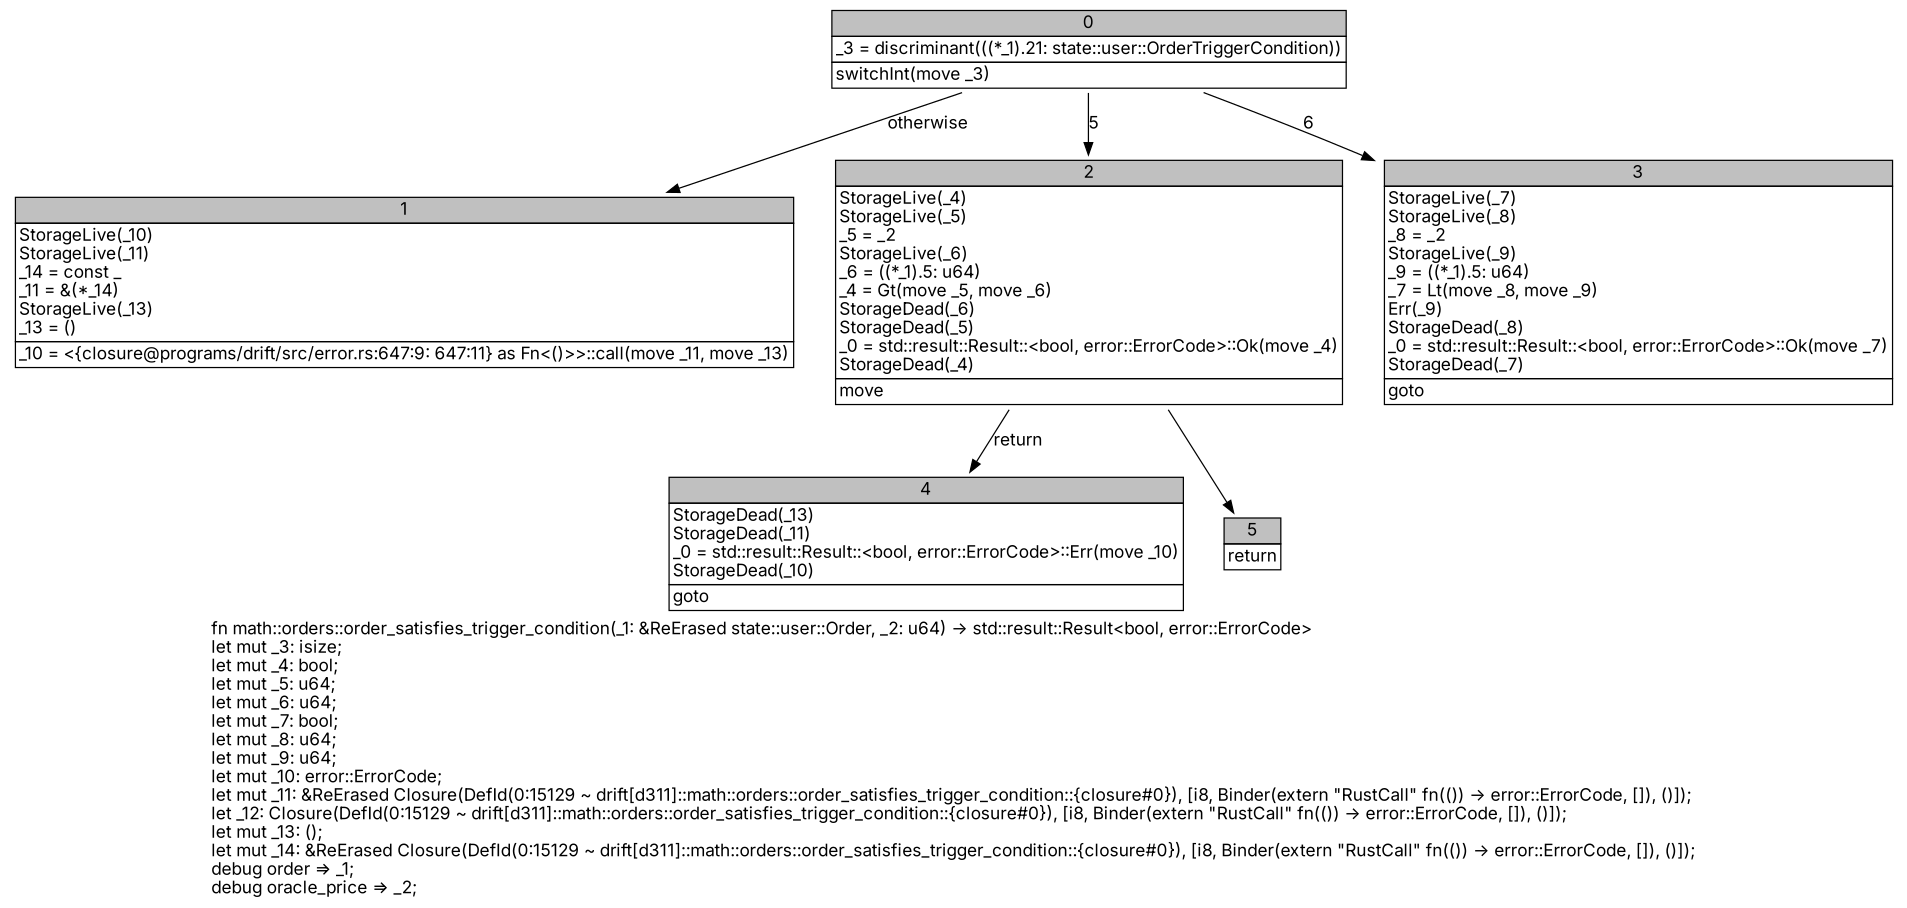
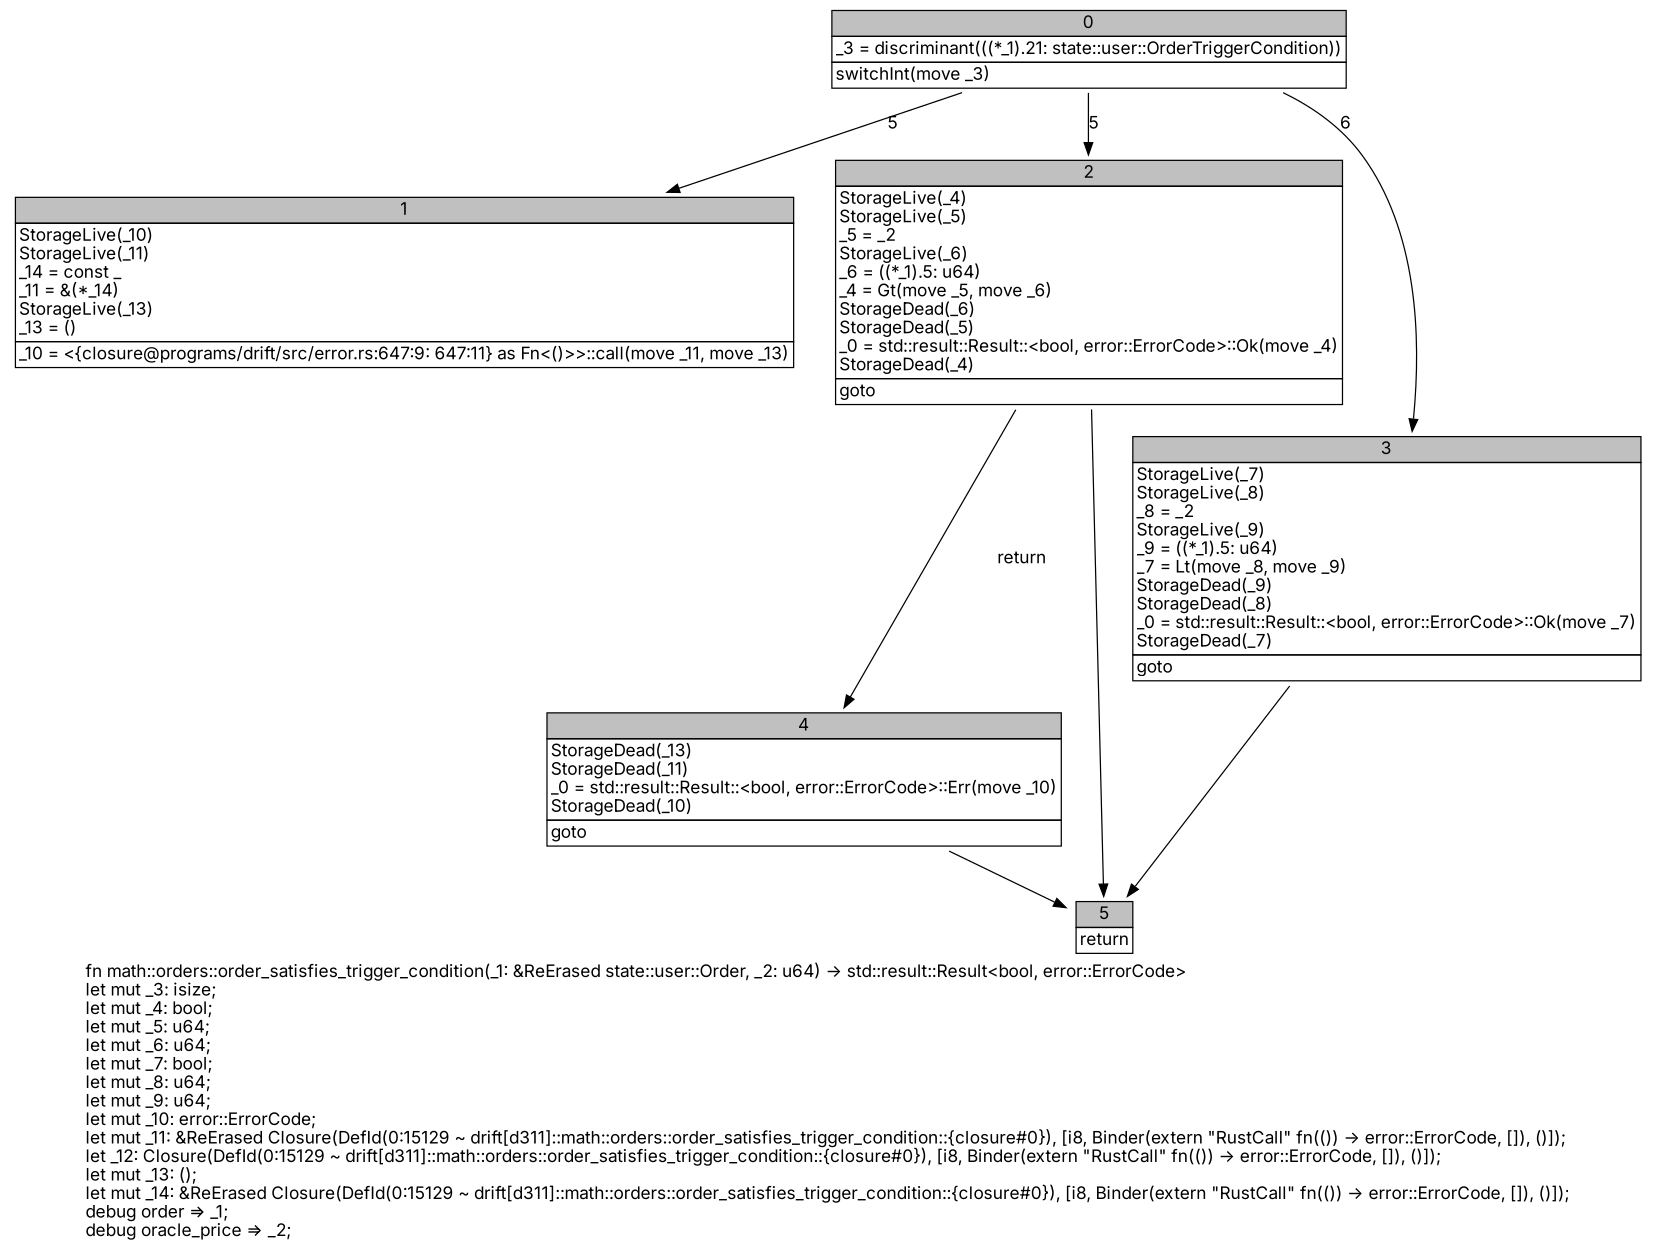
(928, 124) -> (893, 124)
(1416, 310) -> (1205, 586)
(862, 391) -> (858, 391)
none -> (1212, 786)
none -> (1002, 877)
